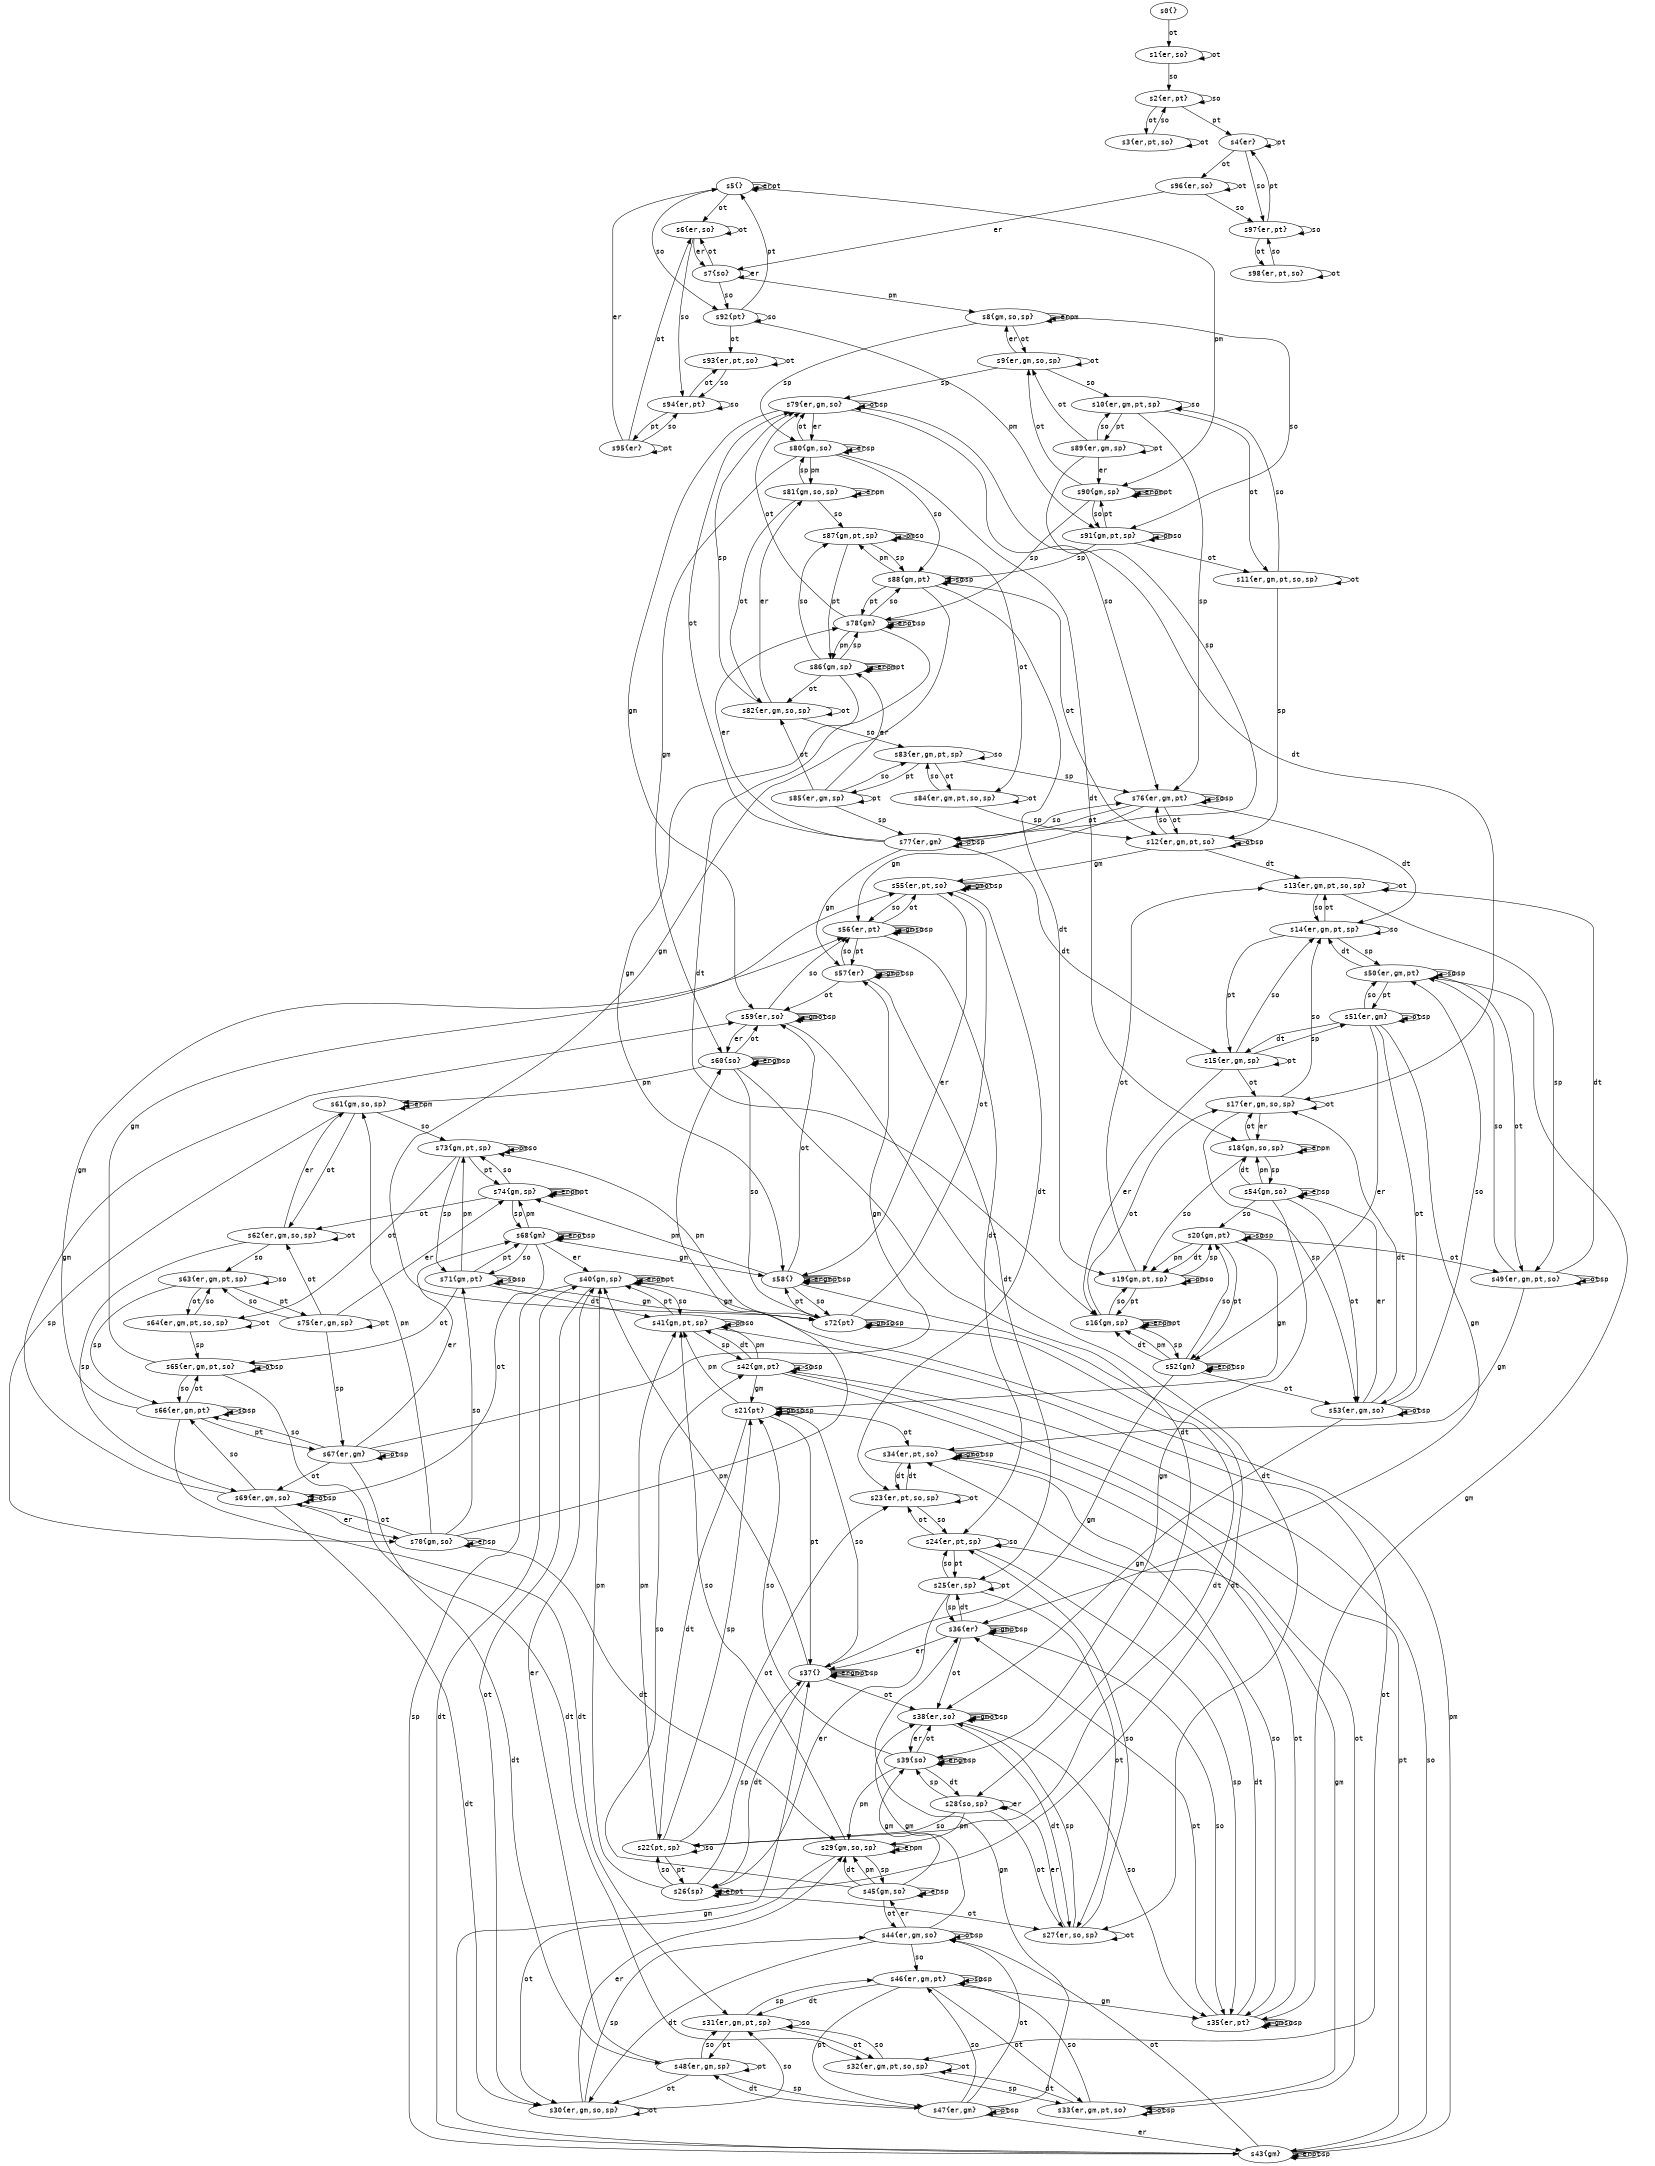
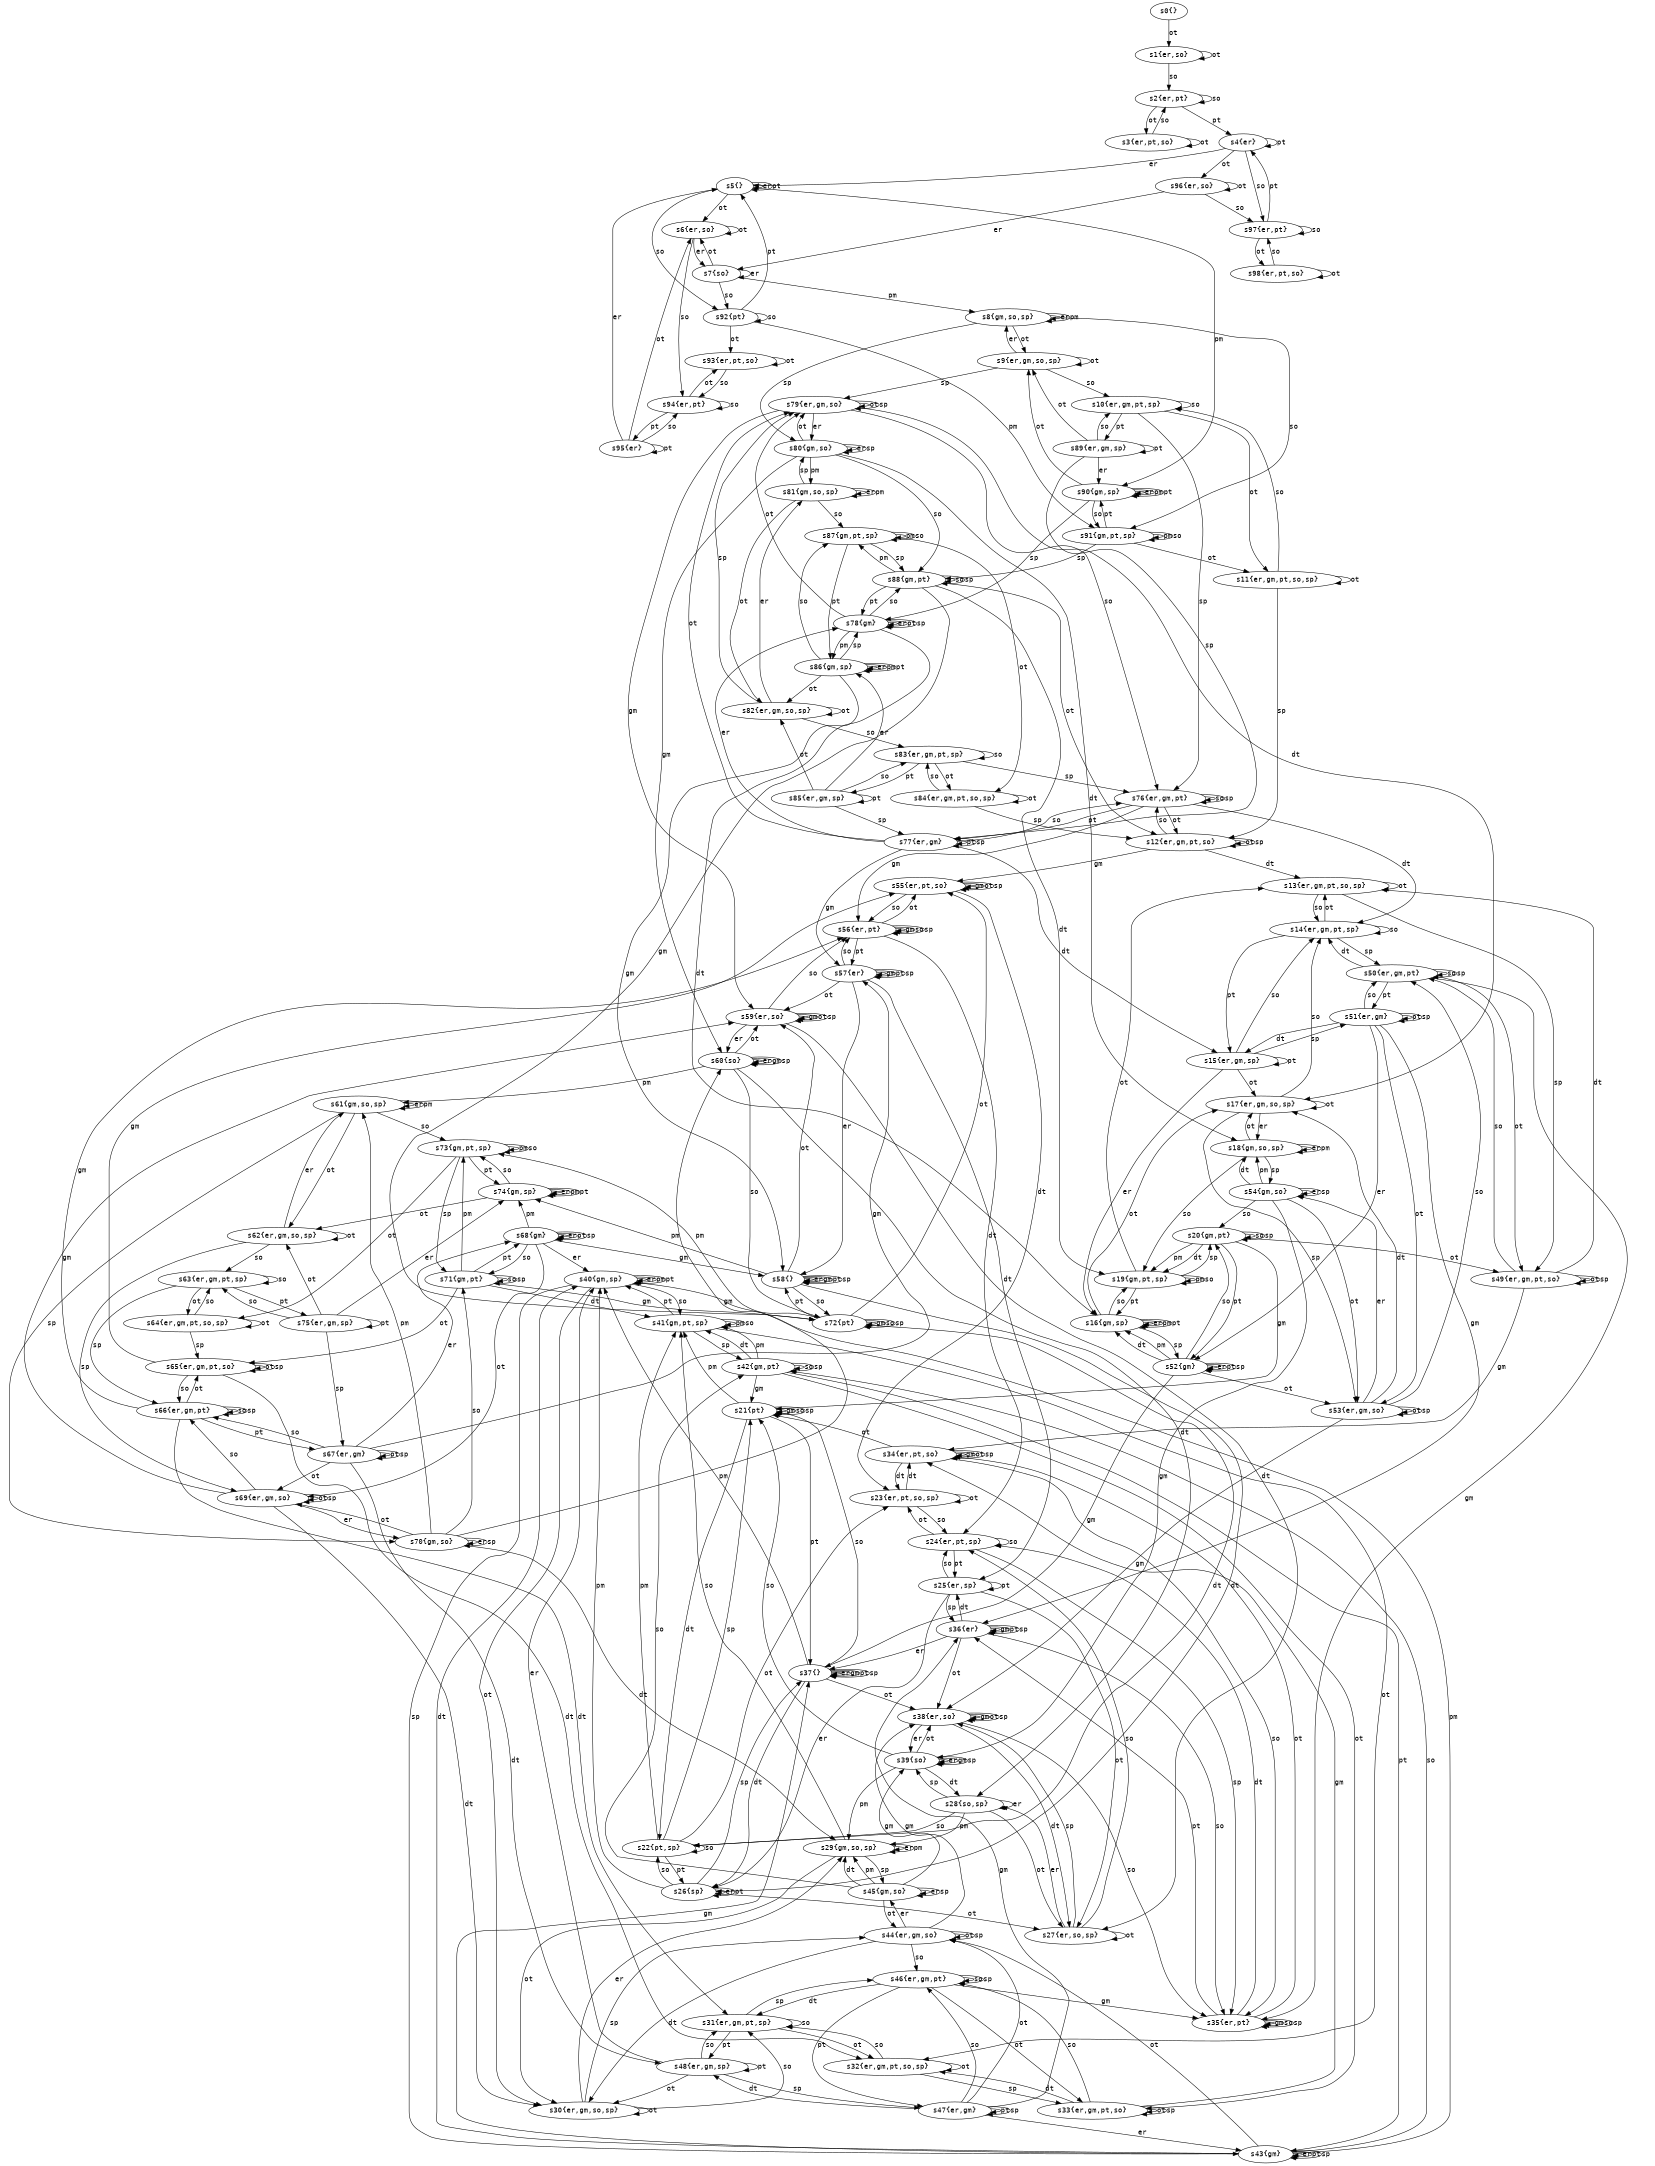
none -> (993, 176)
(932, 1100) -> (843, 1135)
(513, 1213) -> none
(846, 1416) -> (836, 1428)
